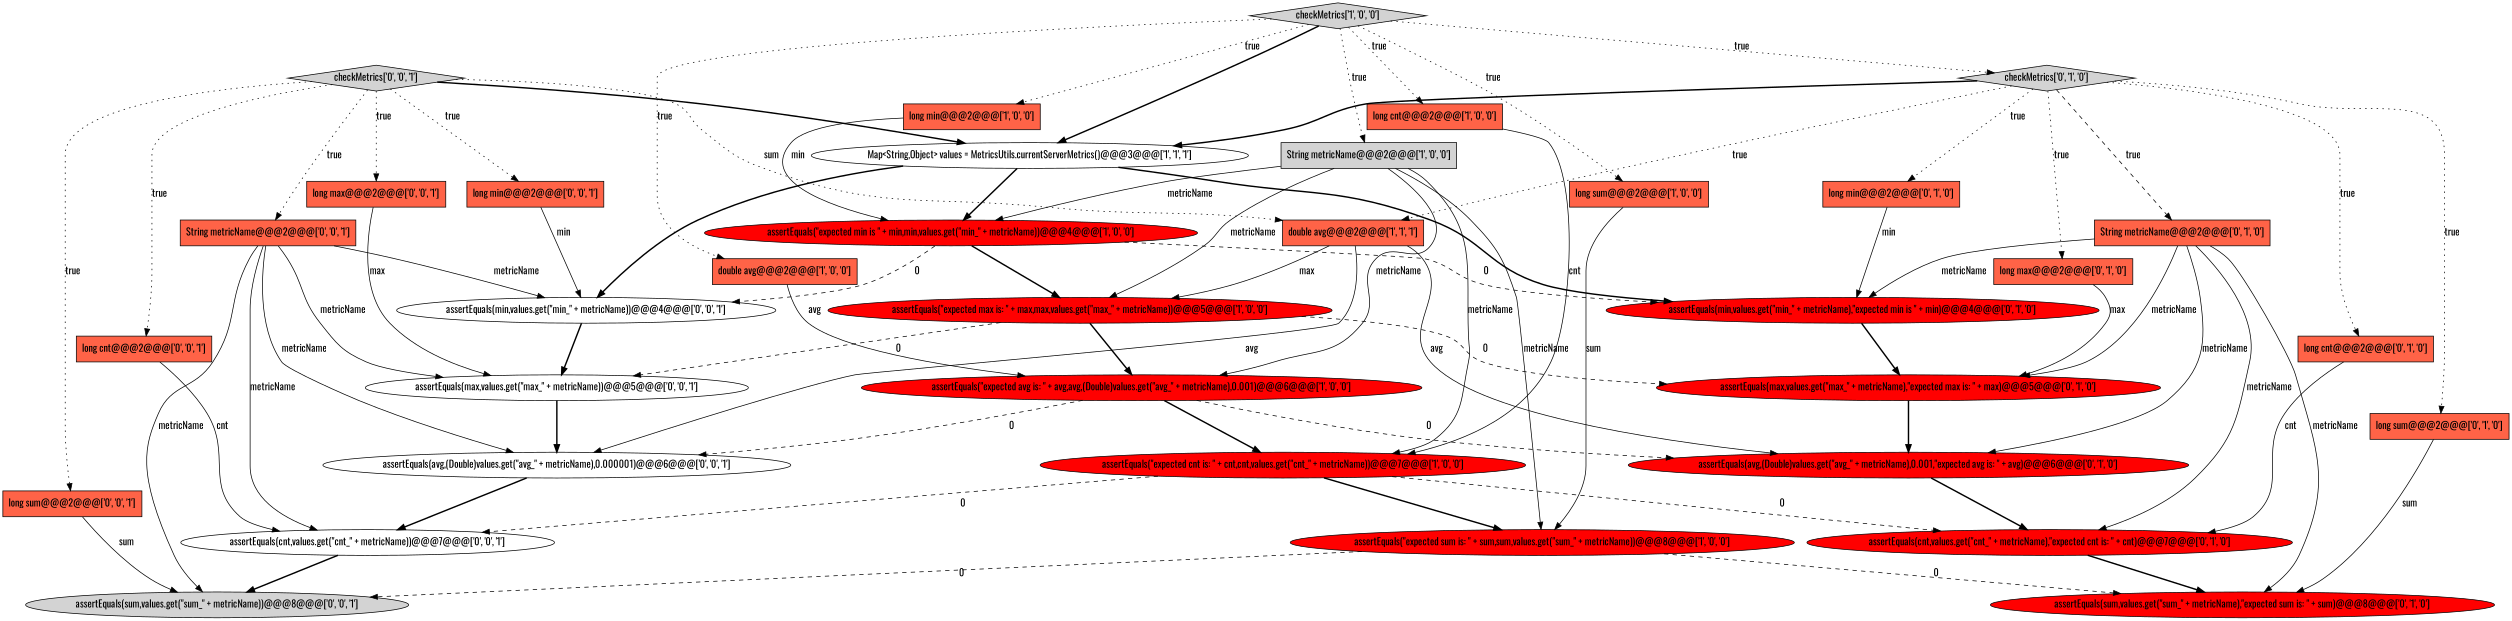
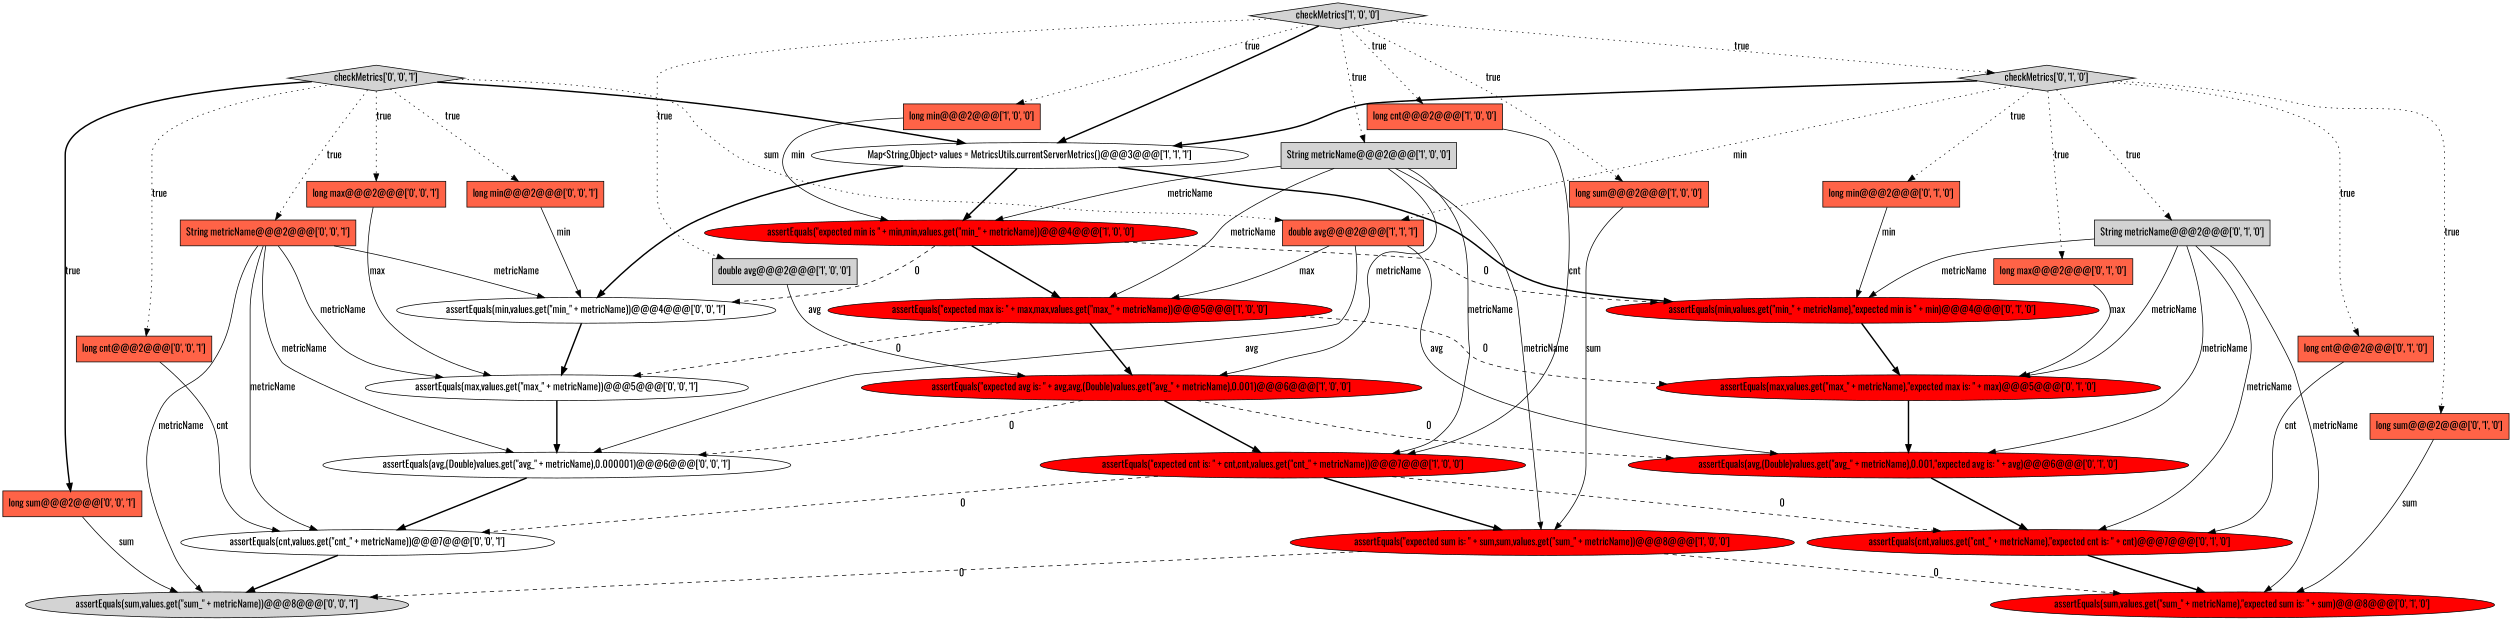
(2112, 152) -> (2112, 152)
(1740, 156) -> (1740, 156)
(65, 185) -> (65, 185)
(2182, 233) -> (2182, 233)
(785, 272) -> (785, 272)
